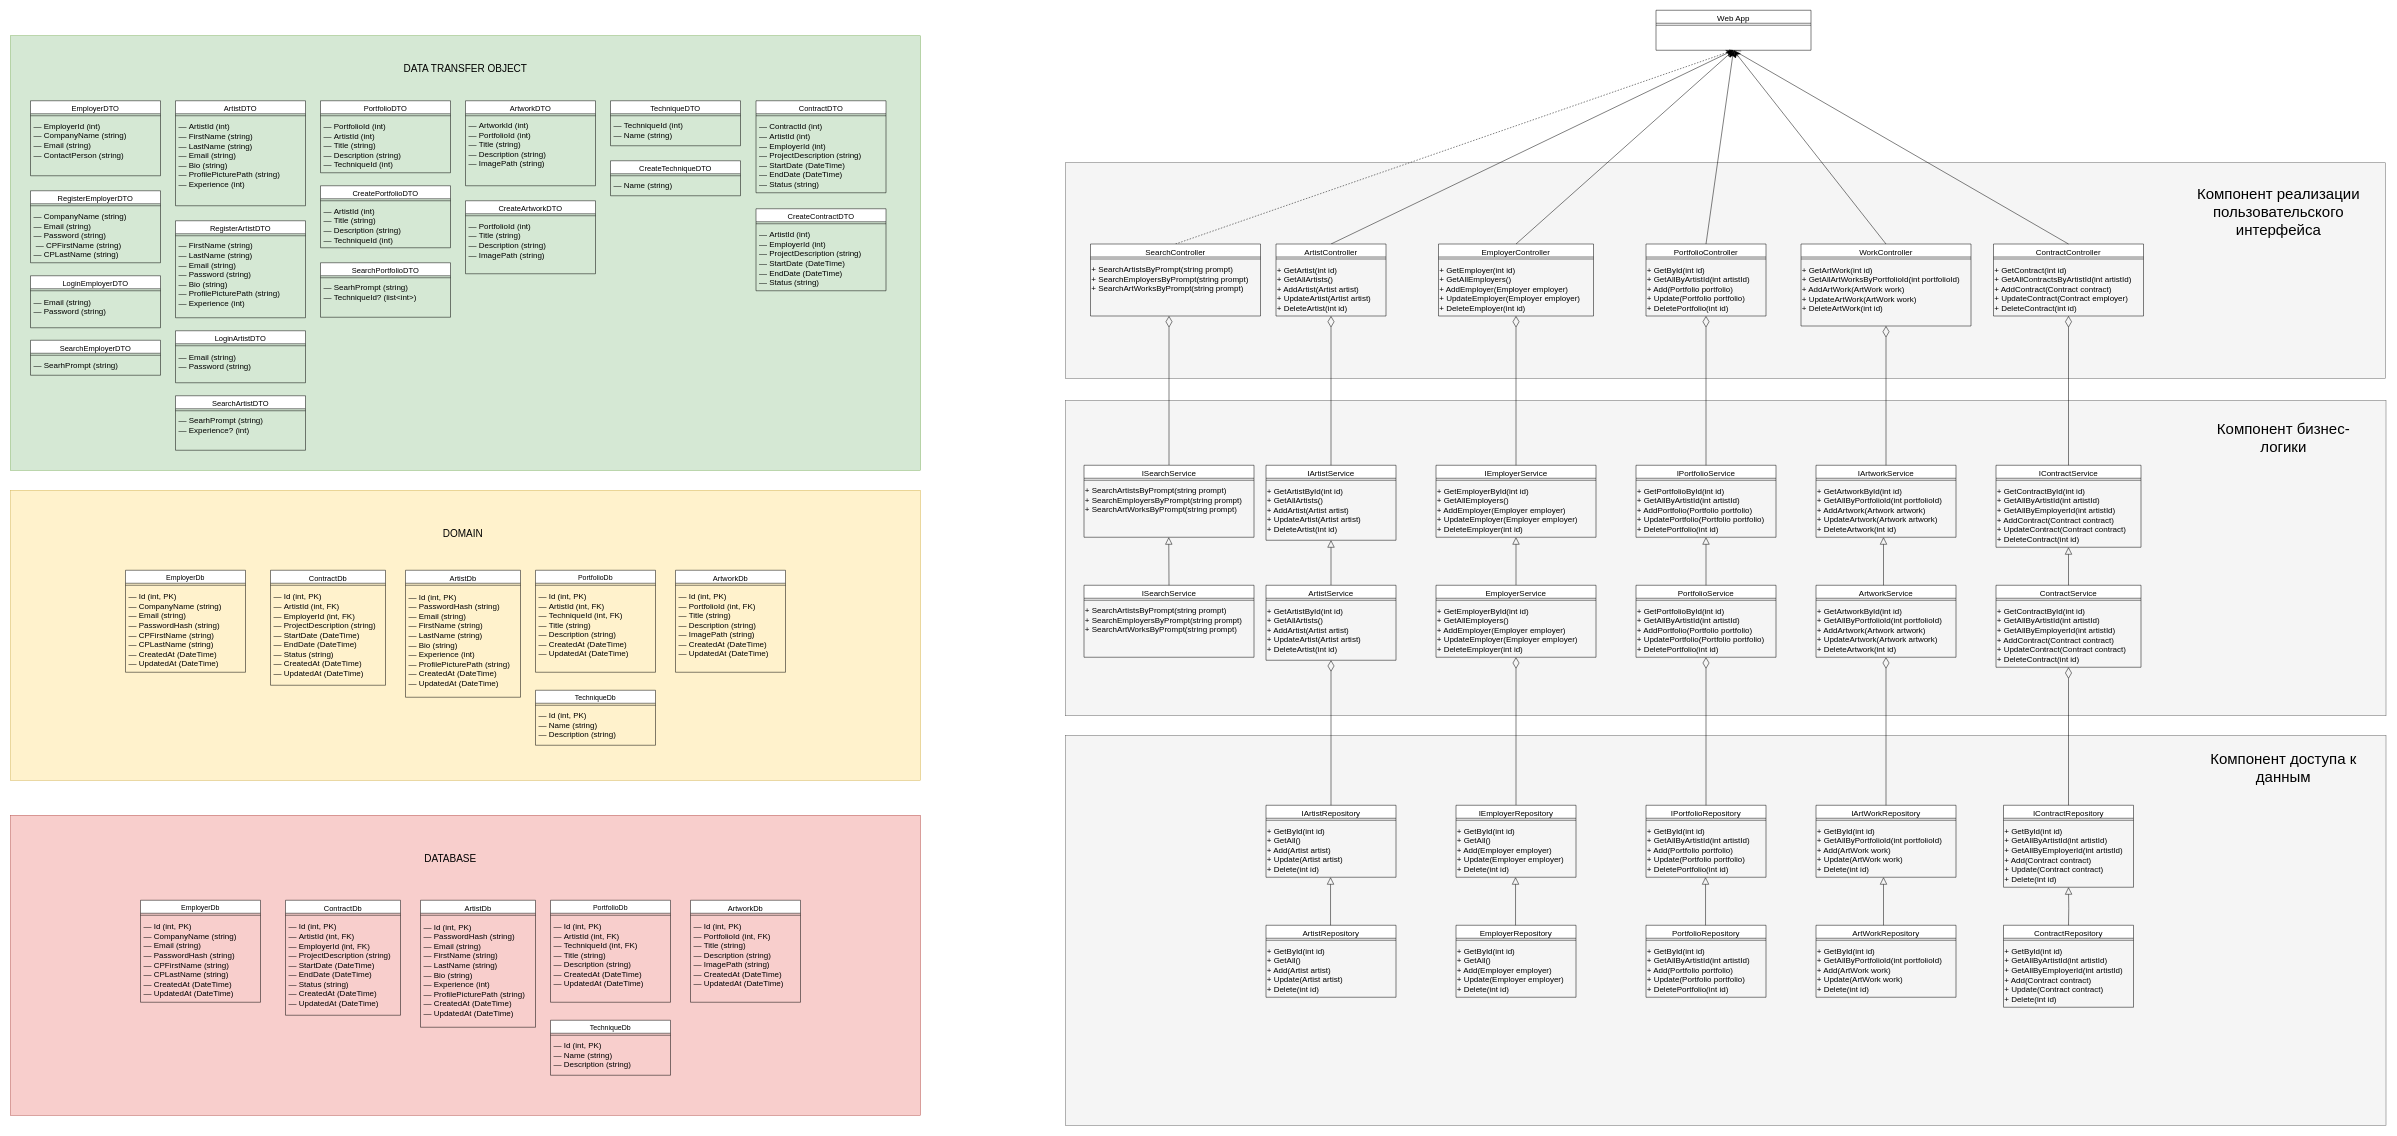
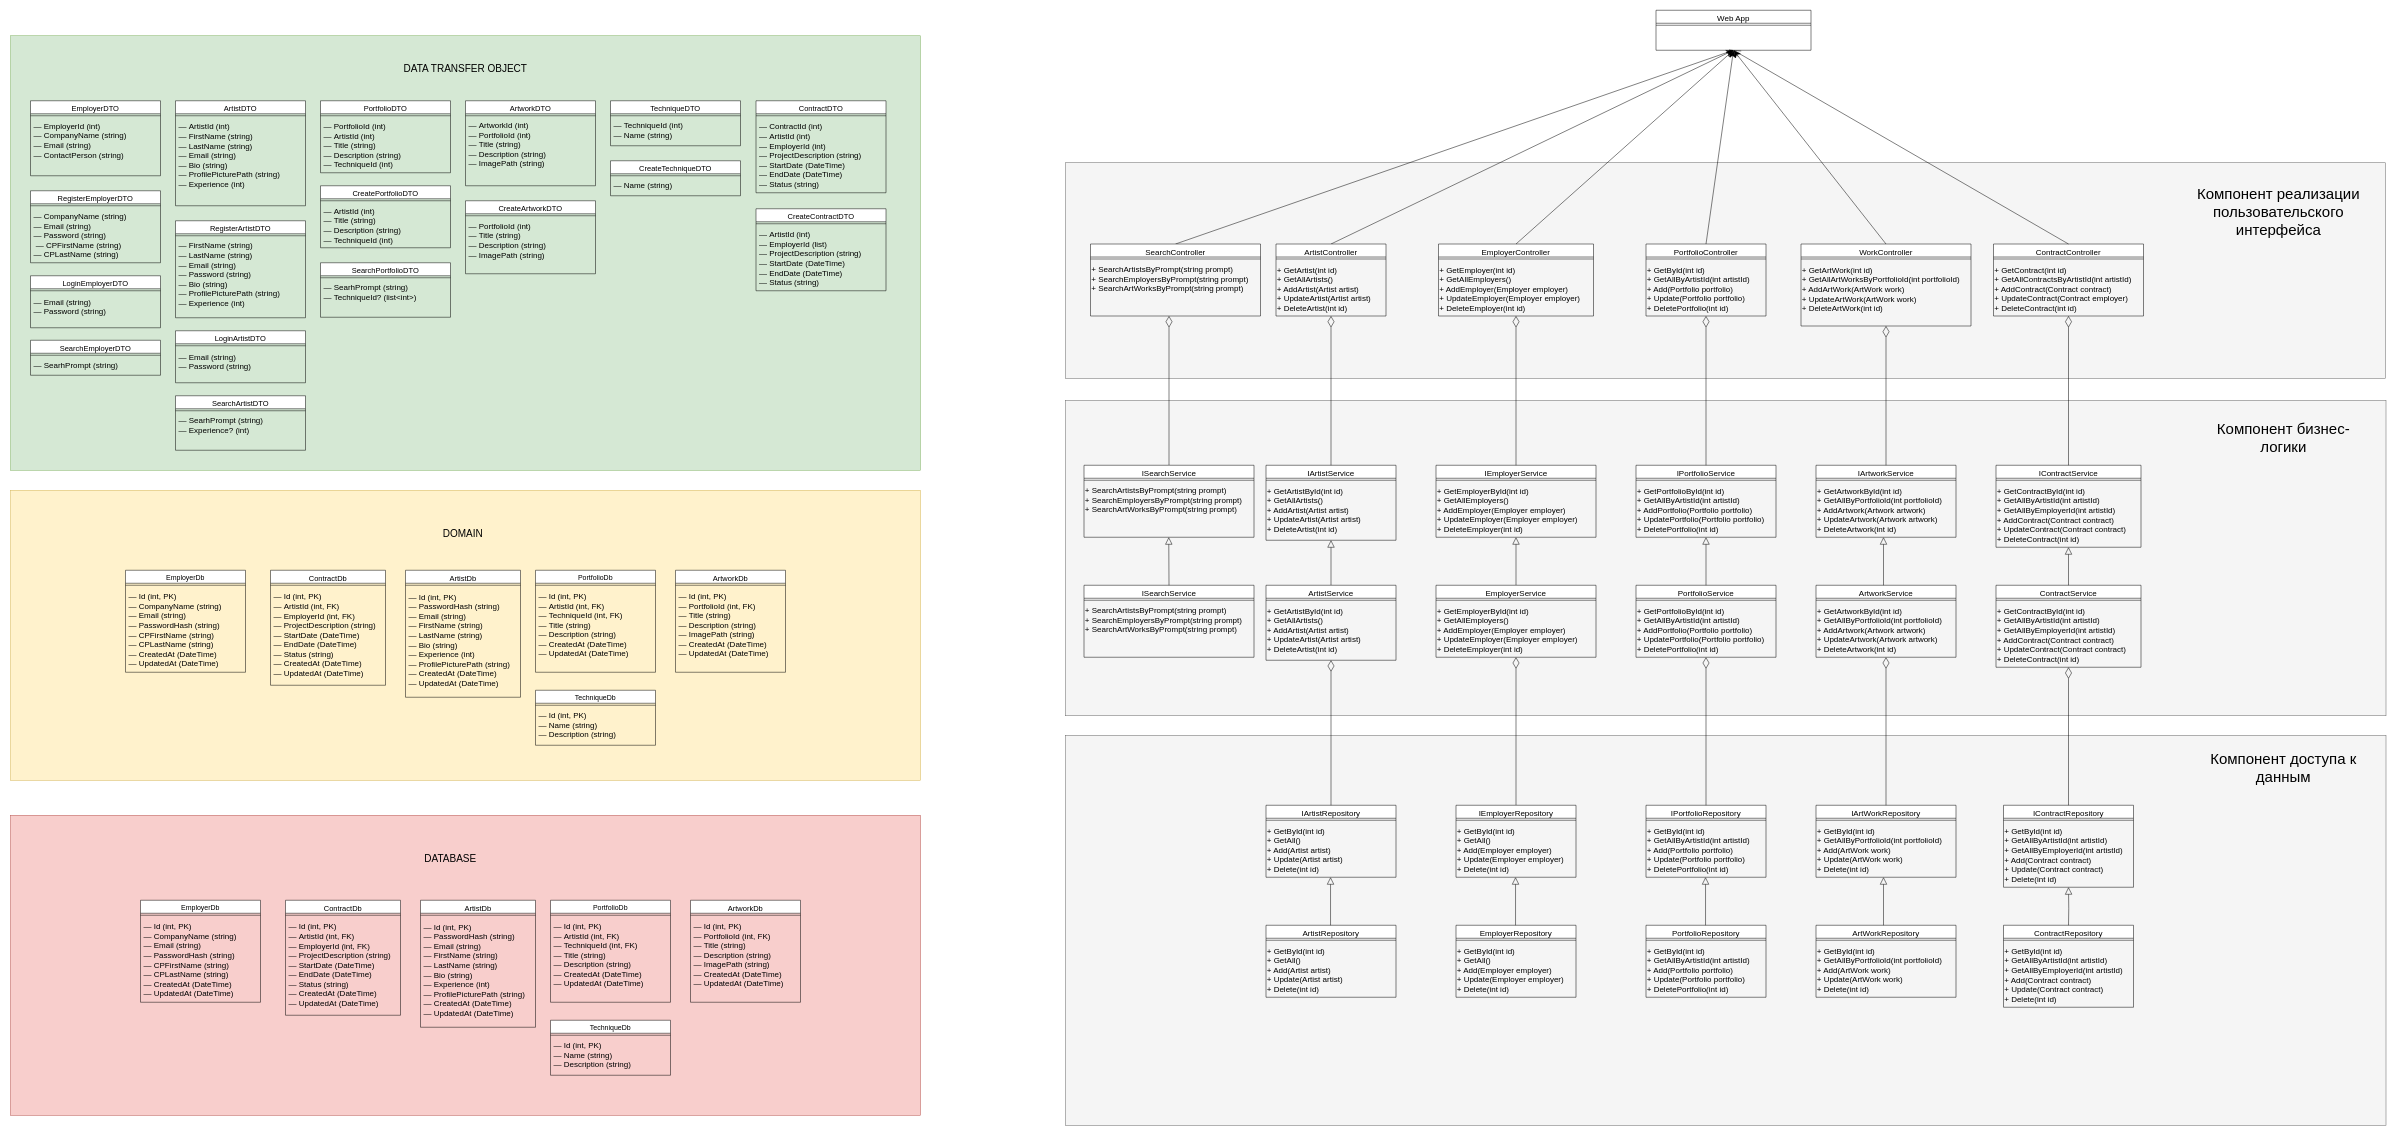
(1447, 150) -> (1447, 150)
(802, 258) -> (802, 258)
